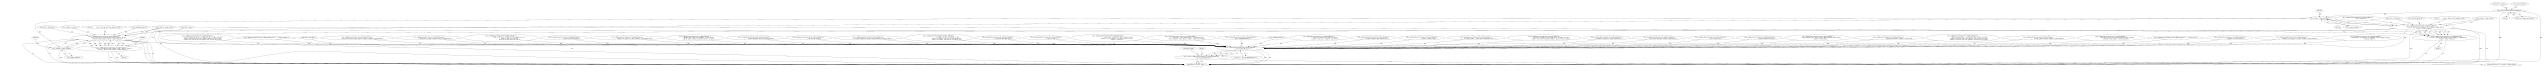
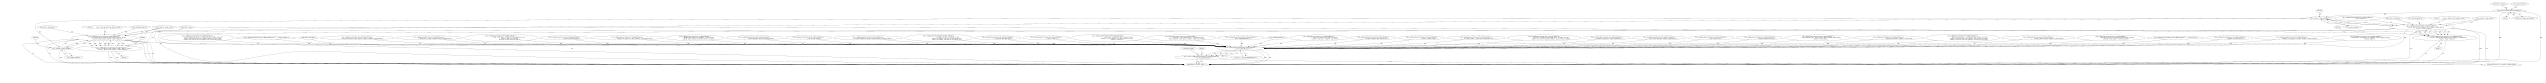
(70, 27) -> none
